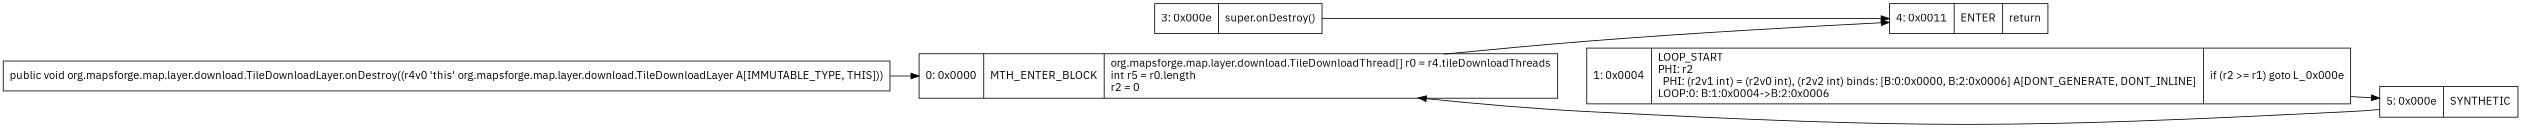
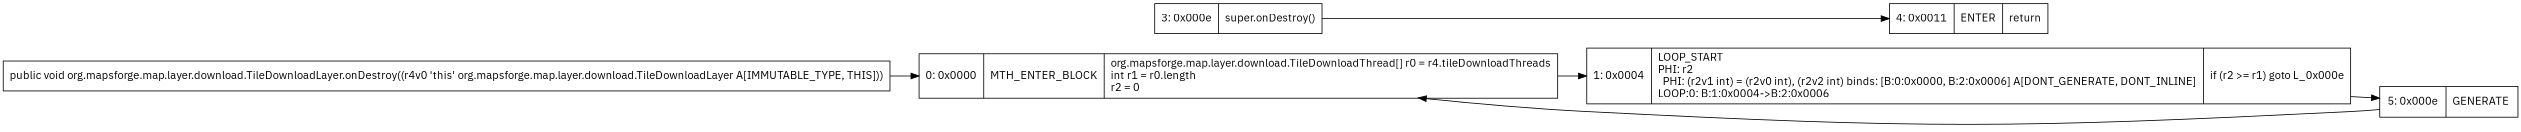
(1662, 36) -> (1568, 76)
(1153, 76) -> (1153, 76)
(2481, 101) -> (2481, 101)
